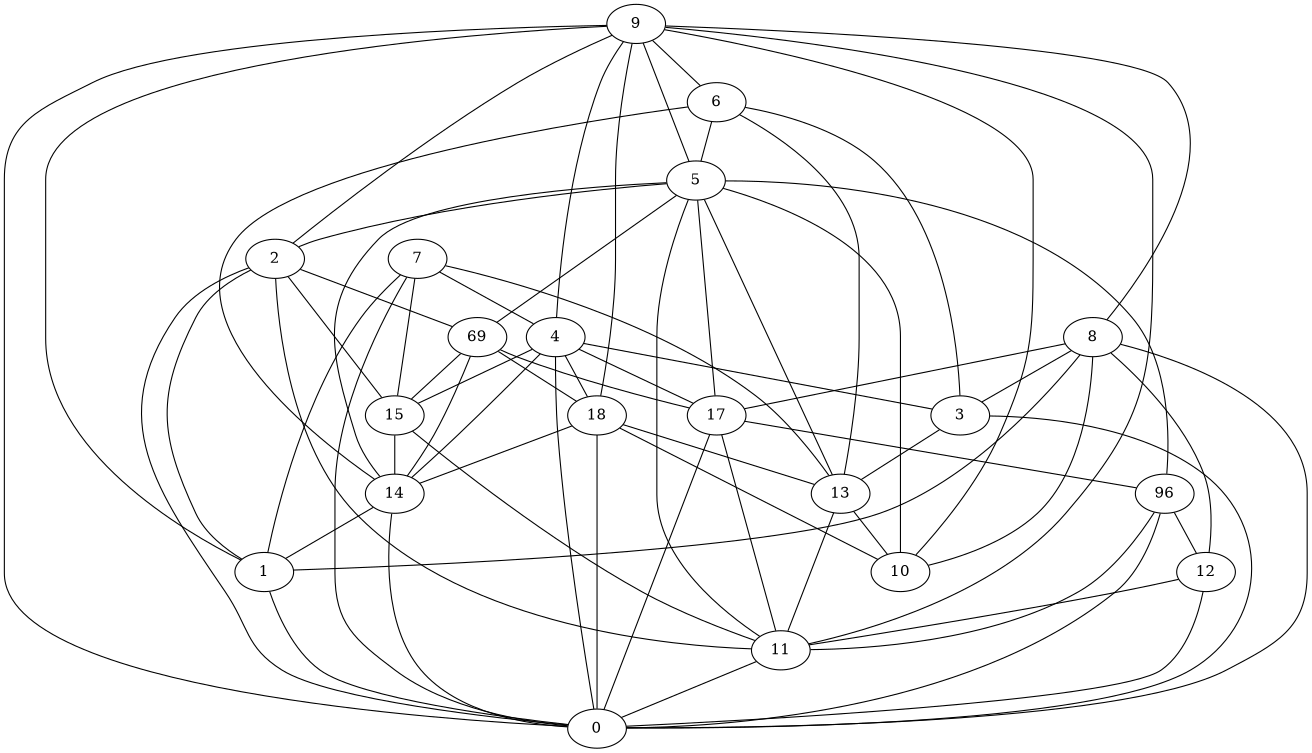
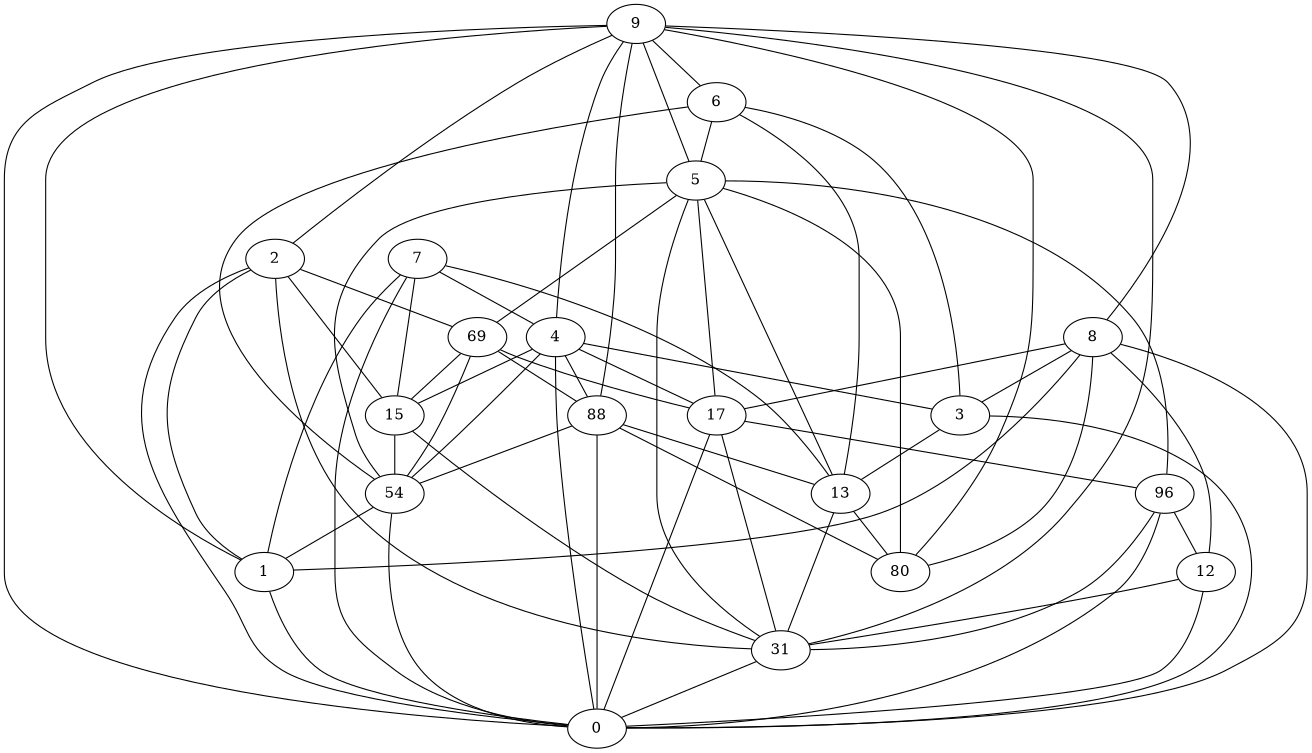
(389, 223) -> none
(597, 415) -> (597, 415)
(395, 494) -> (395, 494)
(900, 572) -> (900, 572)
(781, 650) -> (781, 650)
